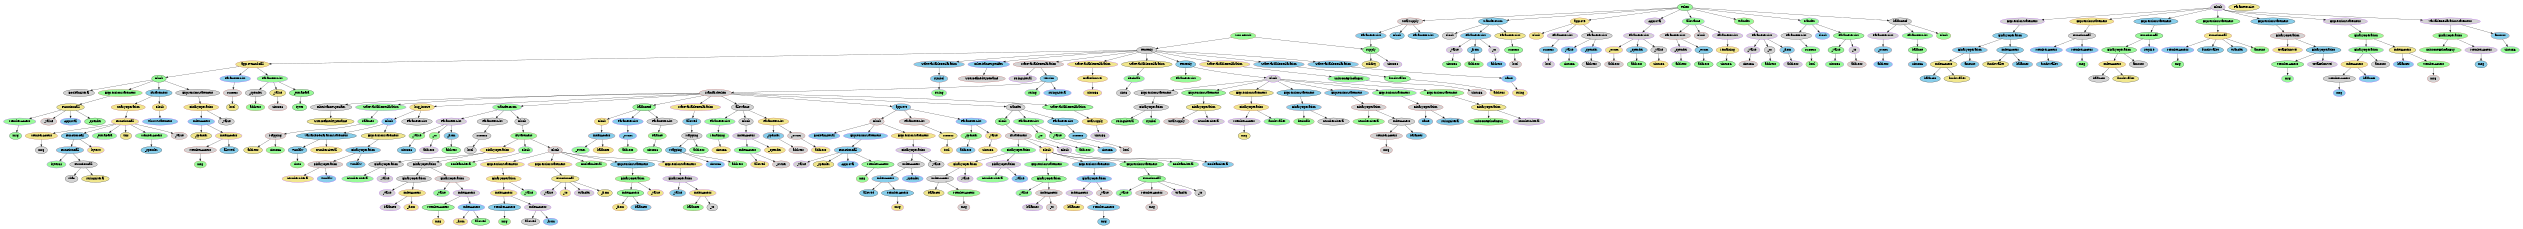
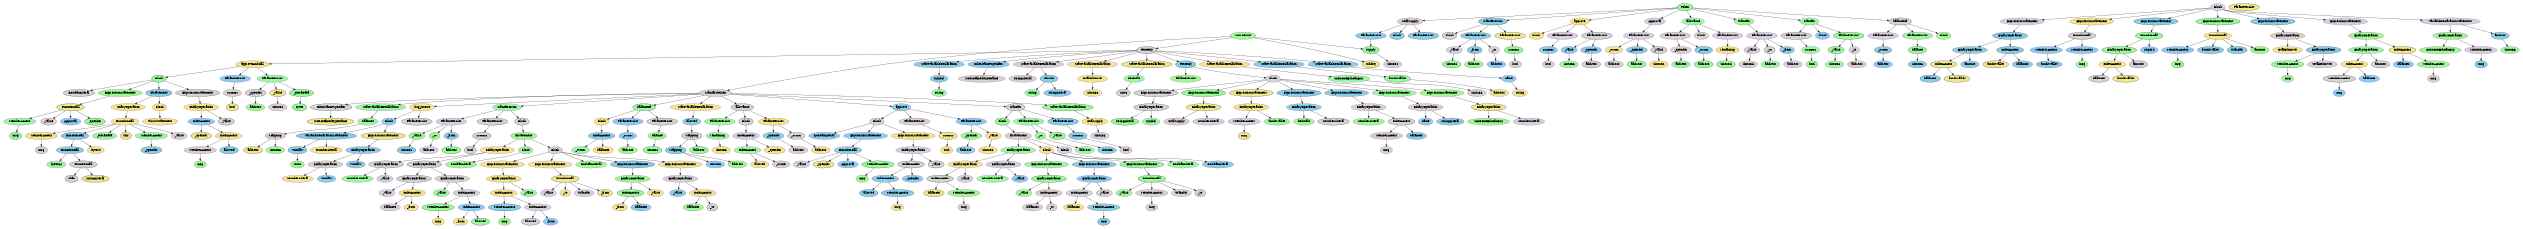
(1371, 56) -> (1308, 49)
(888, 89) -> (966, 55)
(160, 122) -> (160, 122)
